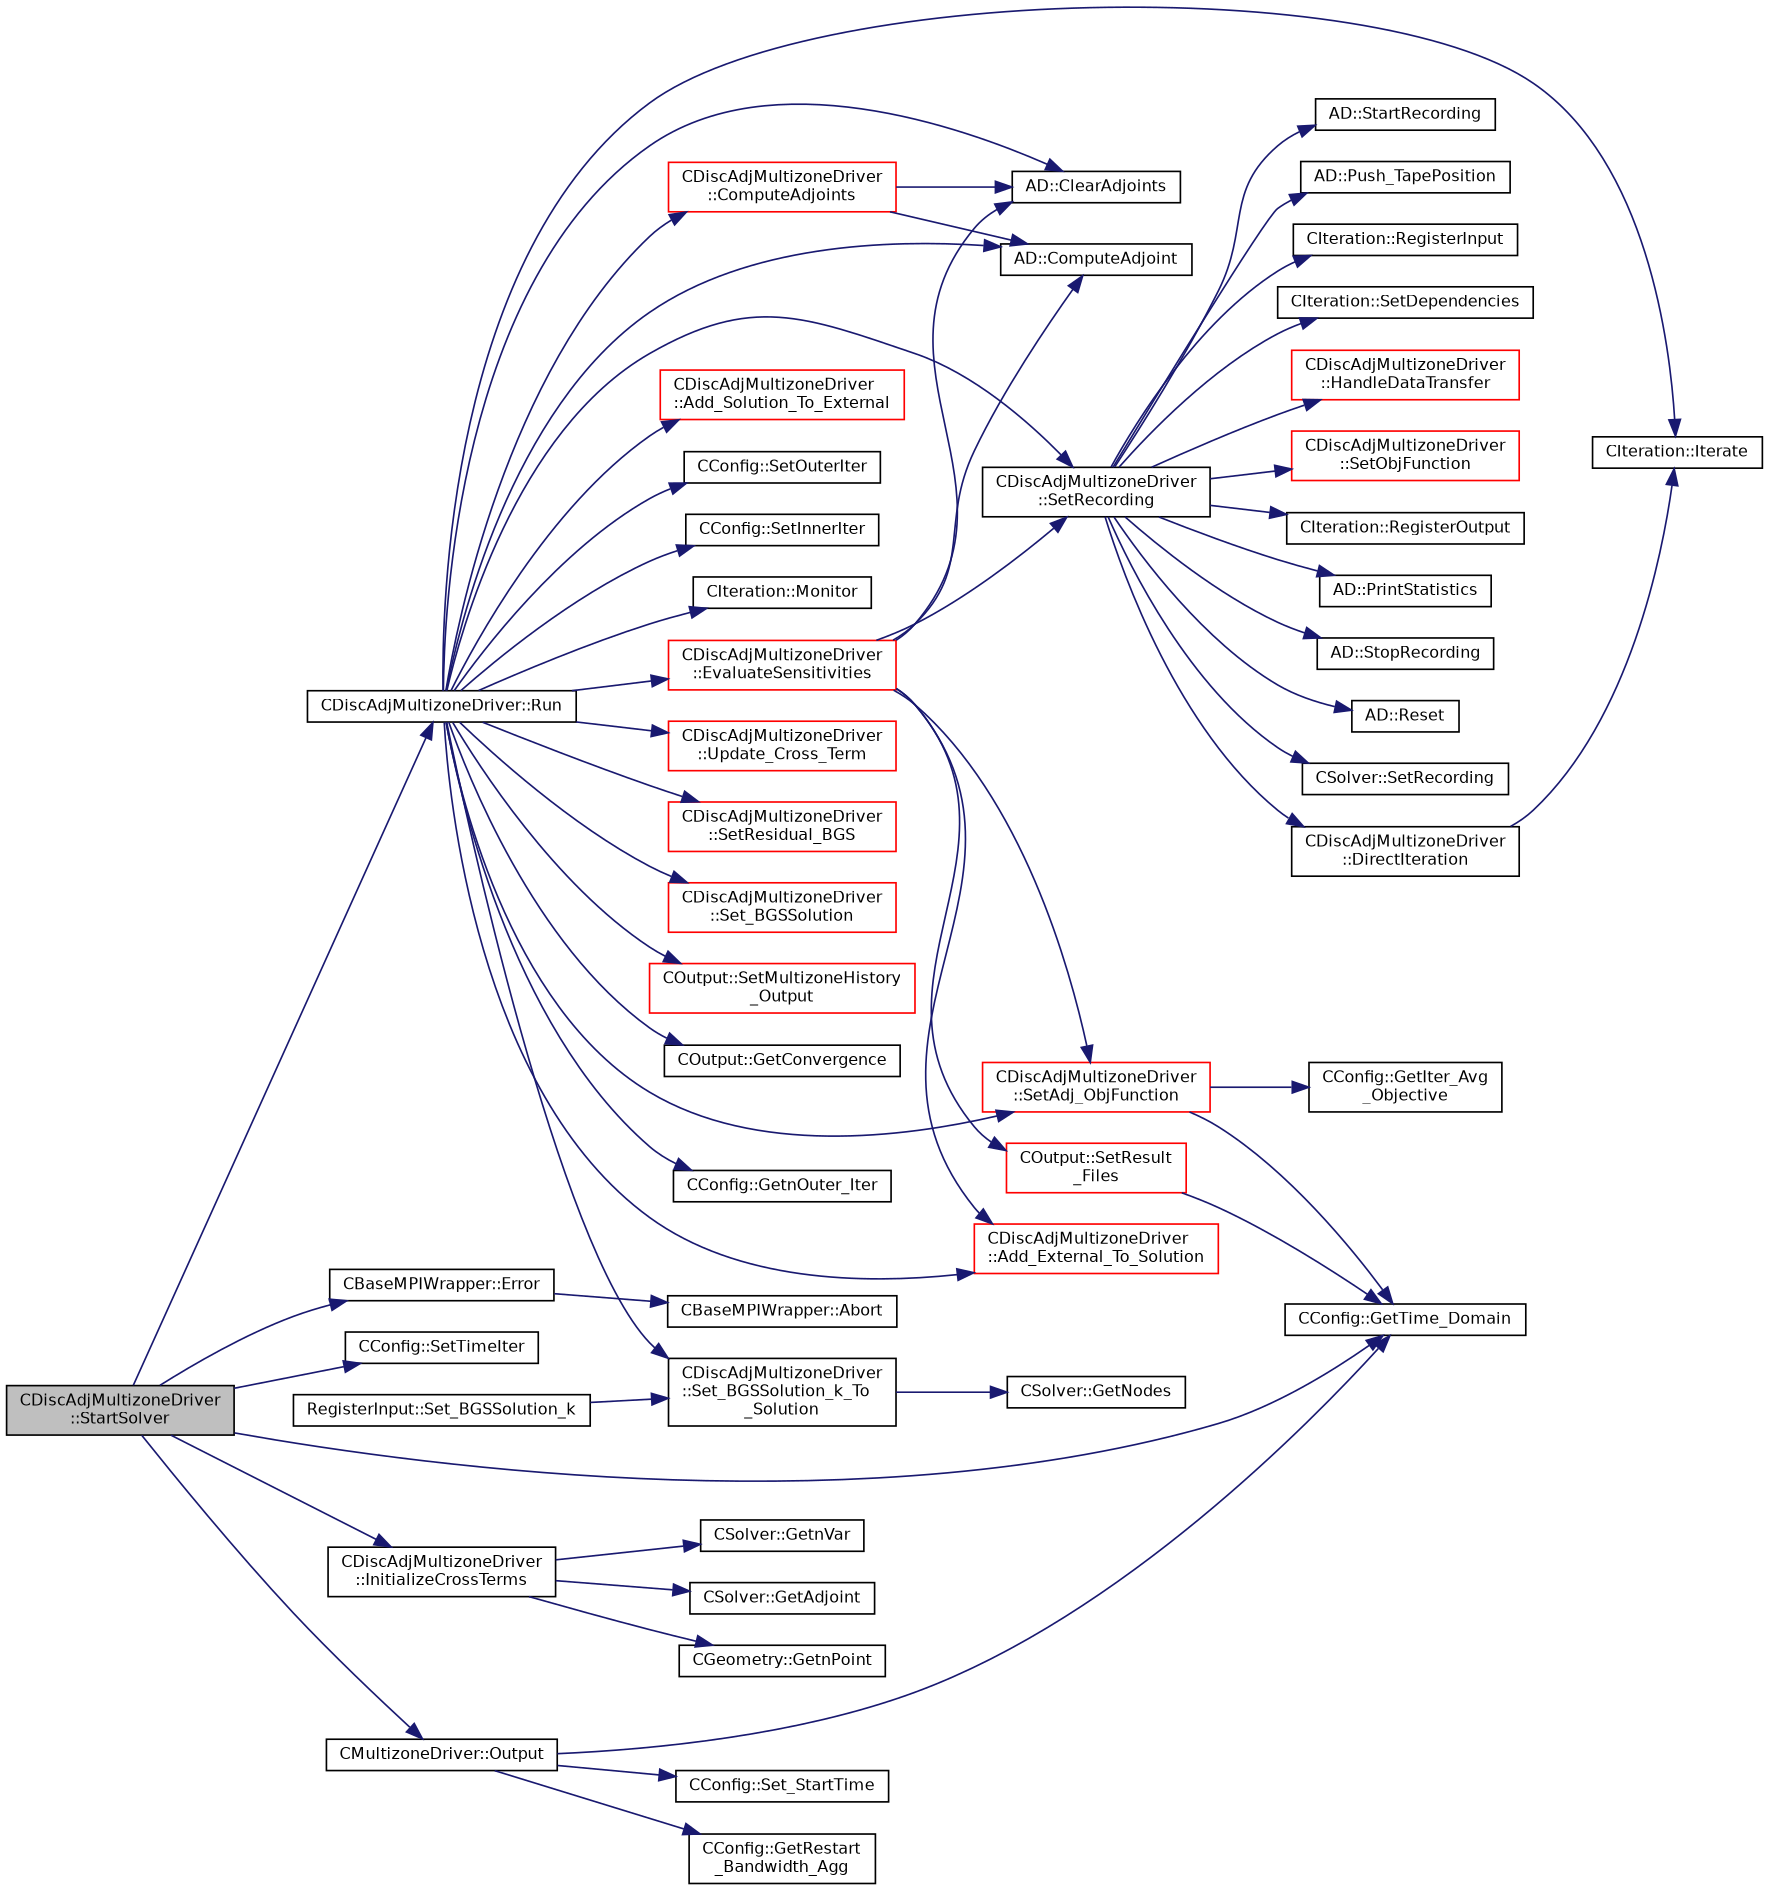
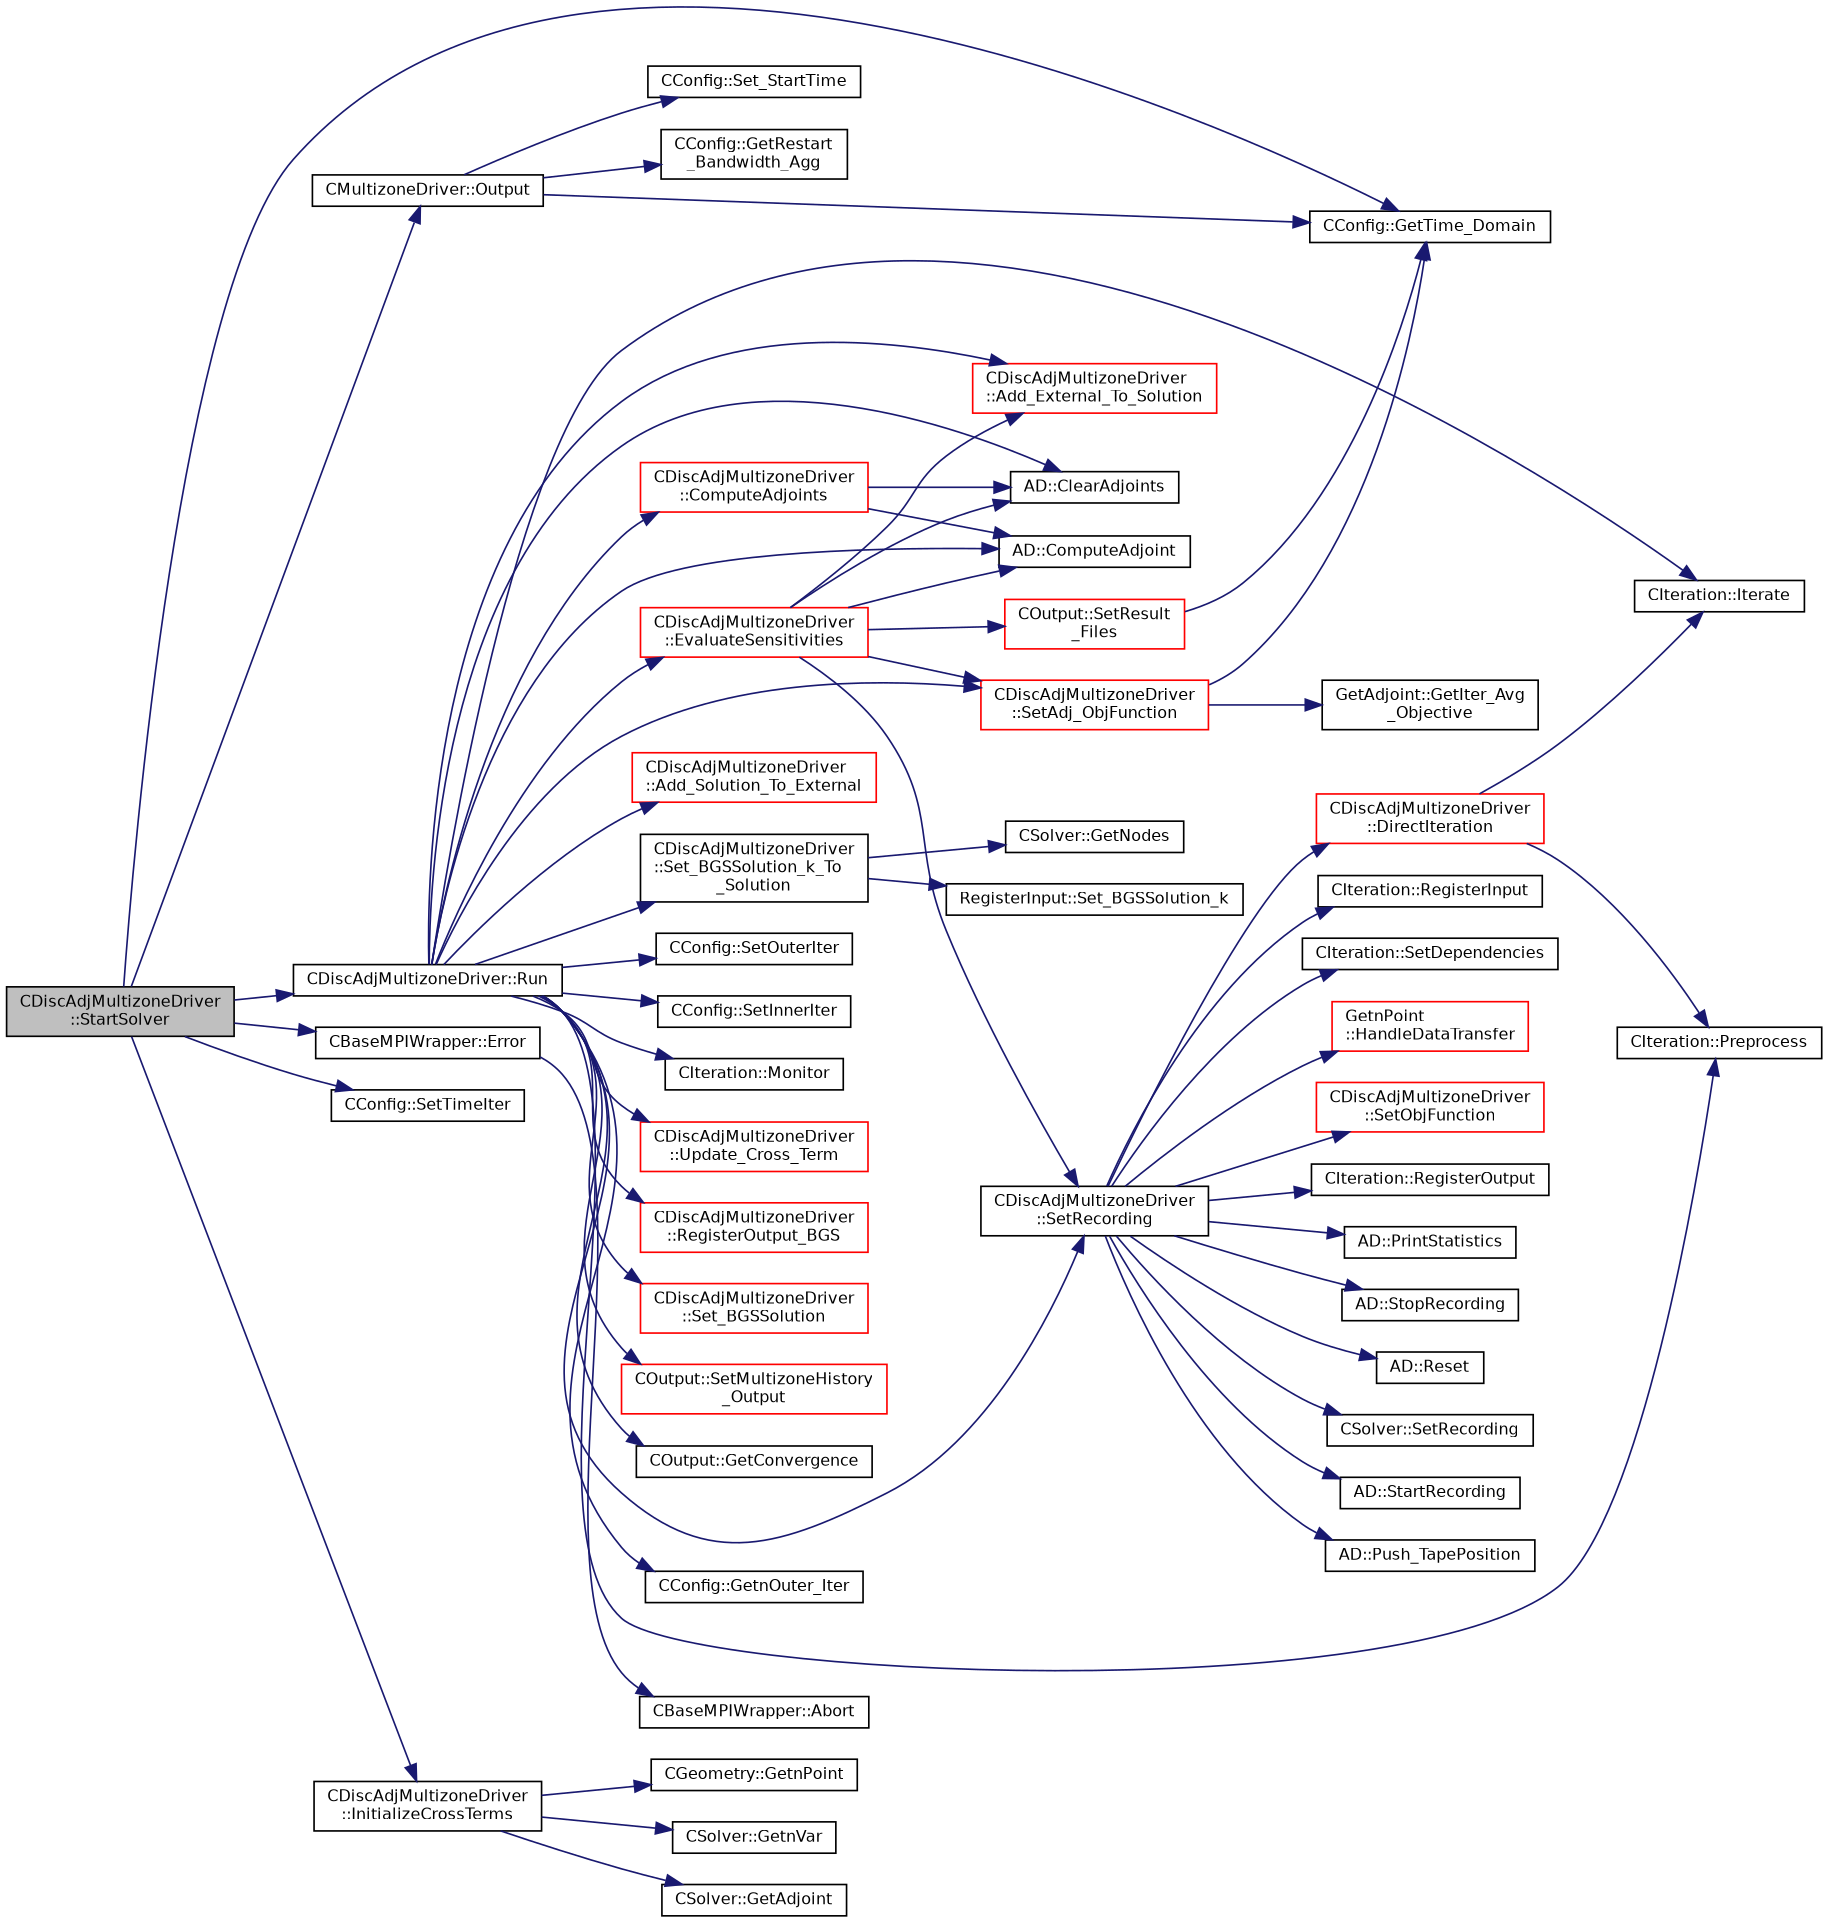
(1405, 375) -> (1430, 1026)
(782, 827) -> (754, 1228)
(1405, 852) -> (1430, 819)
none -> (1720, 1043)
(1405, 1087) -> (1430, 705)
(621, 1401) -> (899, 881)
